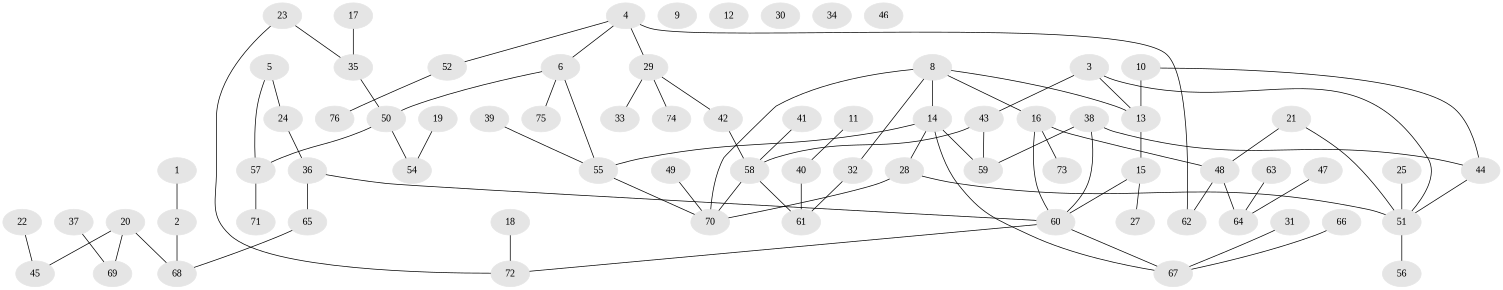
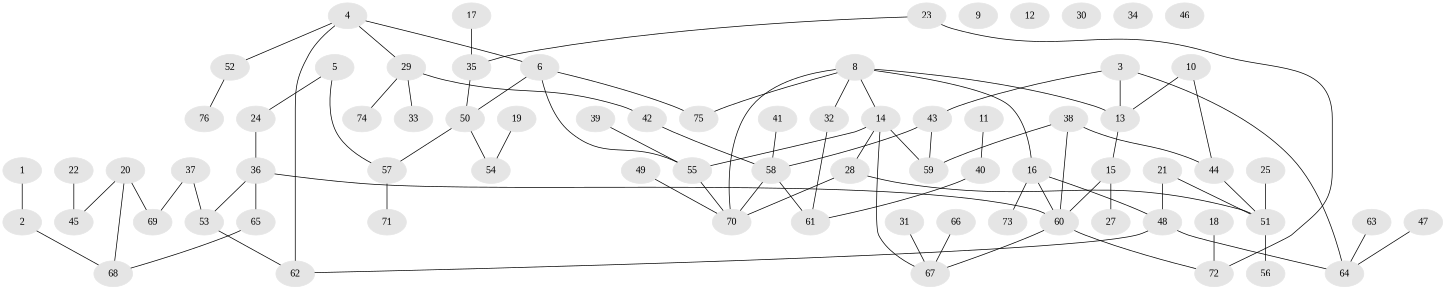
none -> (785, 88)
(1307, 89) -> (1269, 137)
none -> (204, 222)
